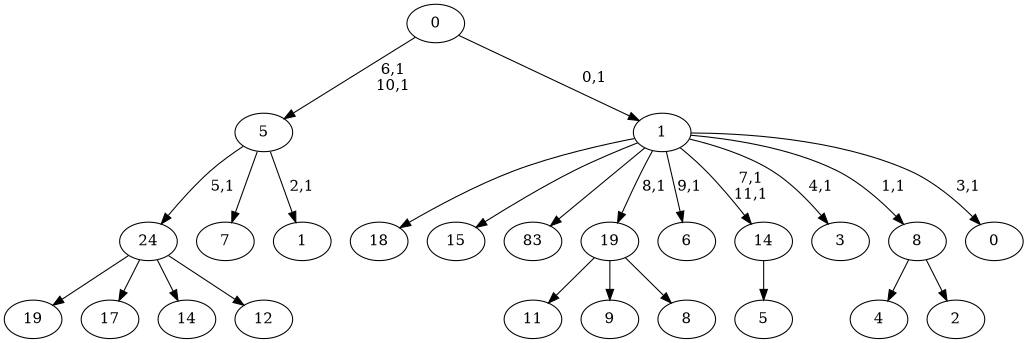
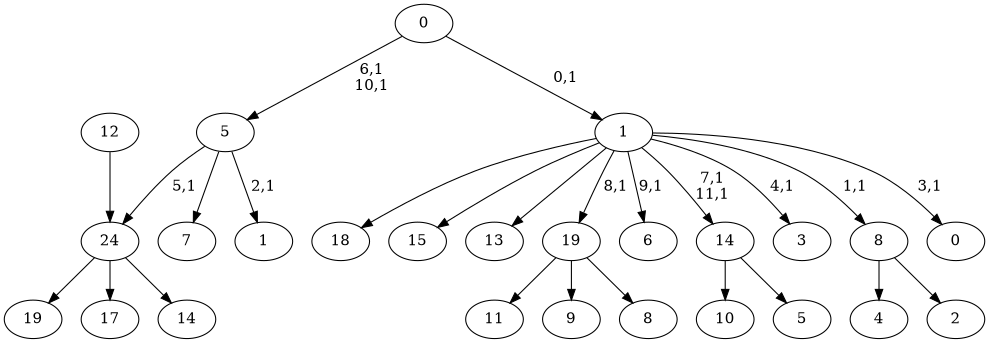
(533, 241) -> (495, 241)
(202, 277) -> (110, 182)
none -> (725, 319)
